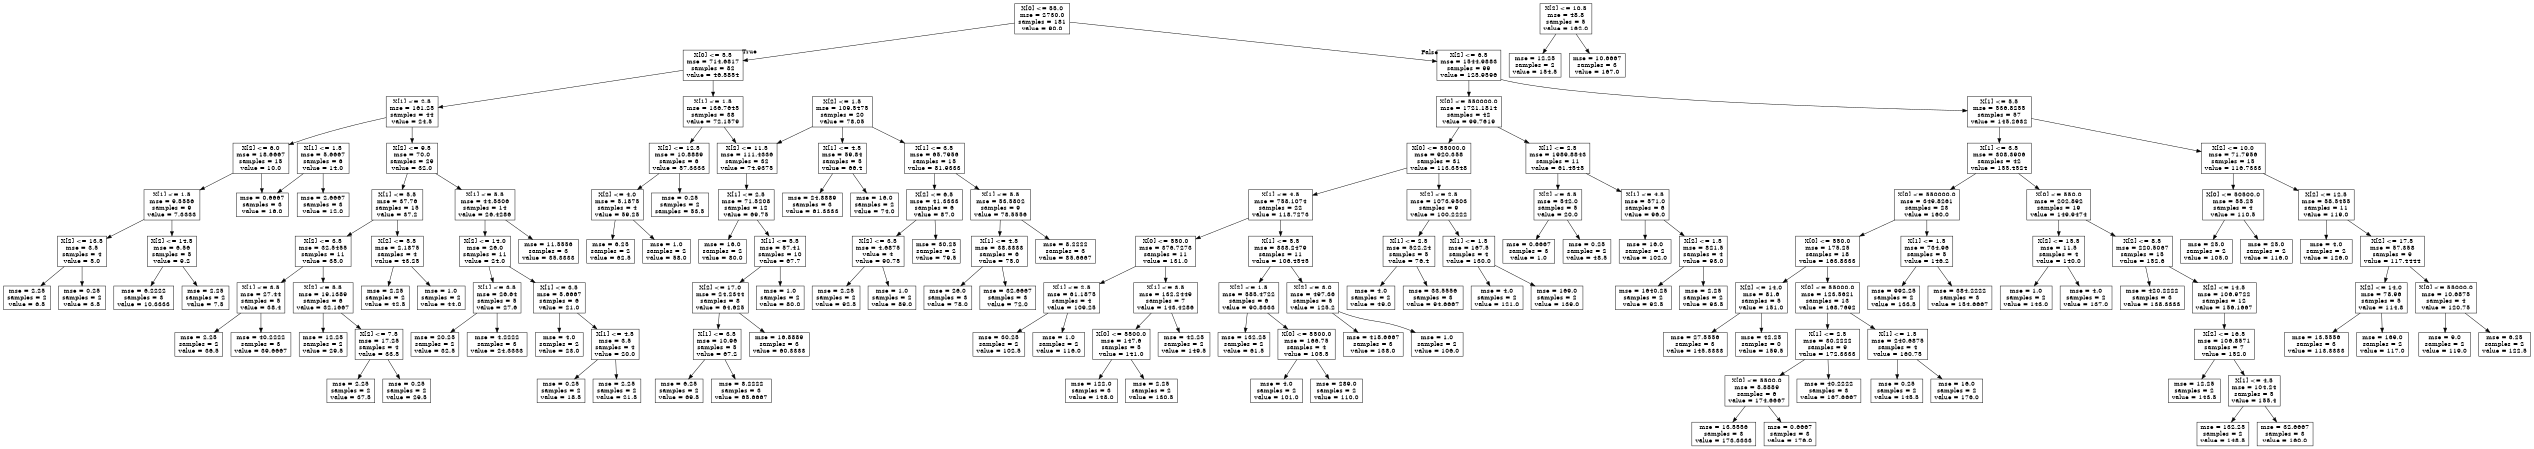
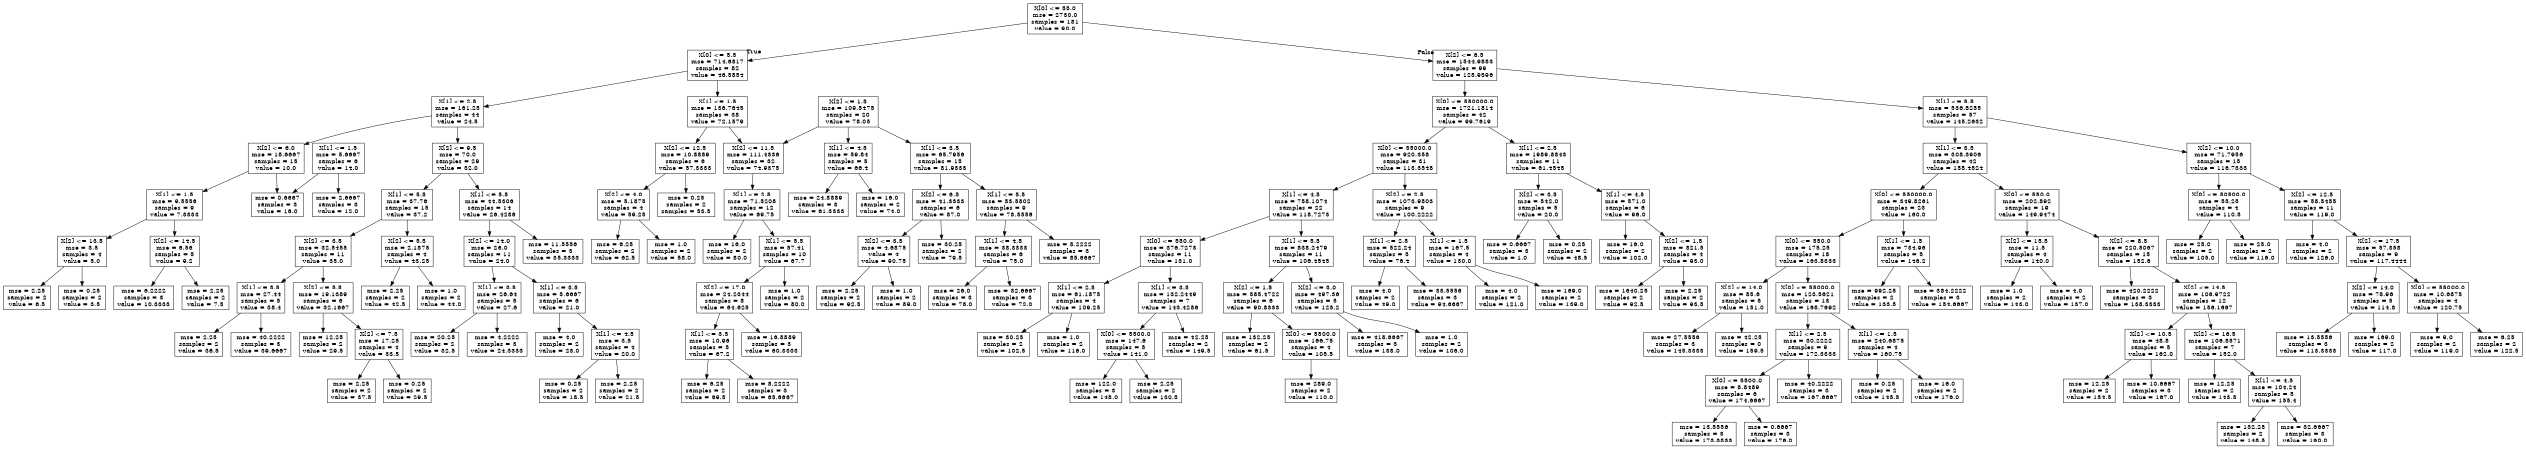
(1761, 298) -> (1742, 298)
none -> (2180, 320)
(1277, 391) -> none
(1757, 391) -> (1737, 391)
